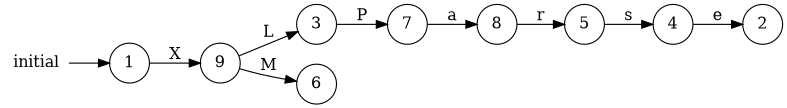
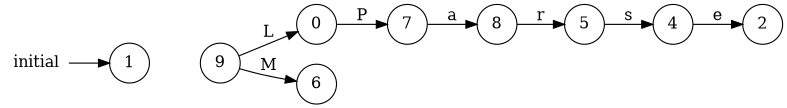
(317, 24) -> (317, 24)
(169, 63) -> none
